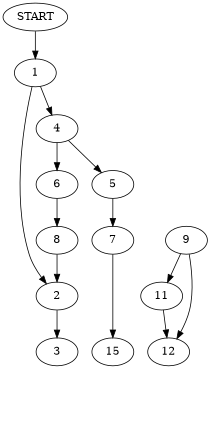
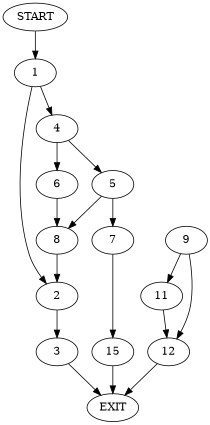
none -> (88, 210)
none -> (113, 408)
